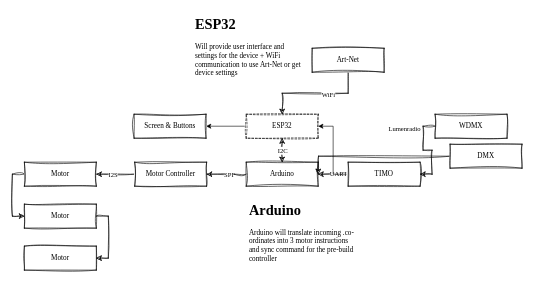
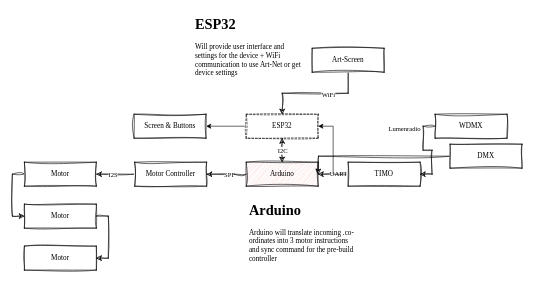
(348, 60) -> (348, 60)
(282, 174) -> (282, 174)
